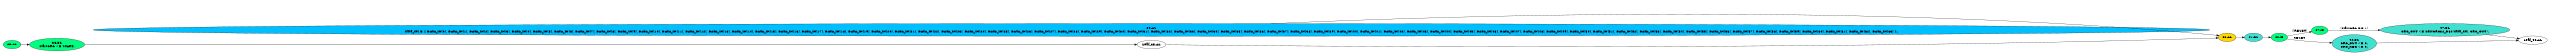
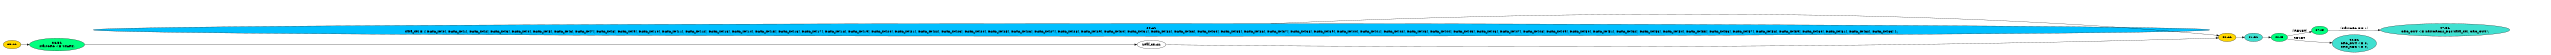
(2533, 40) -> none
(12, 45) -> (12, 45)
